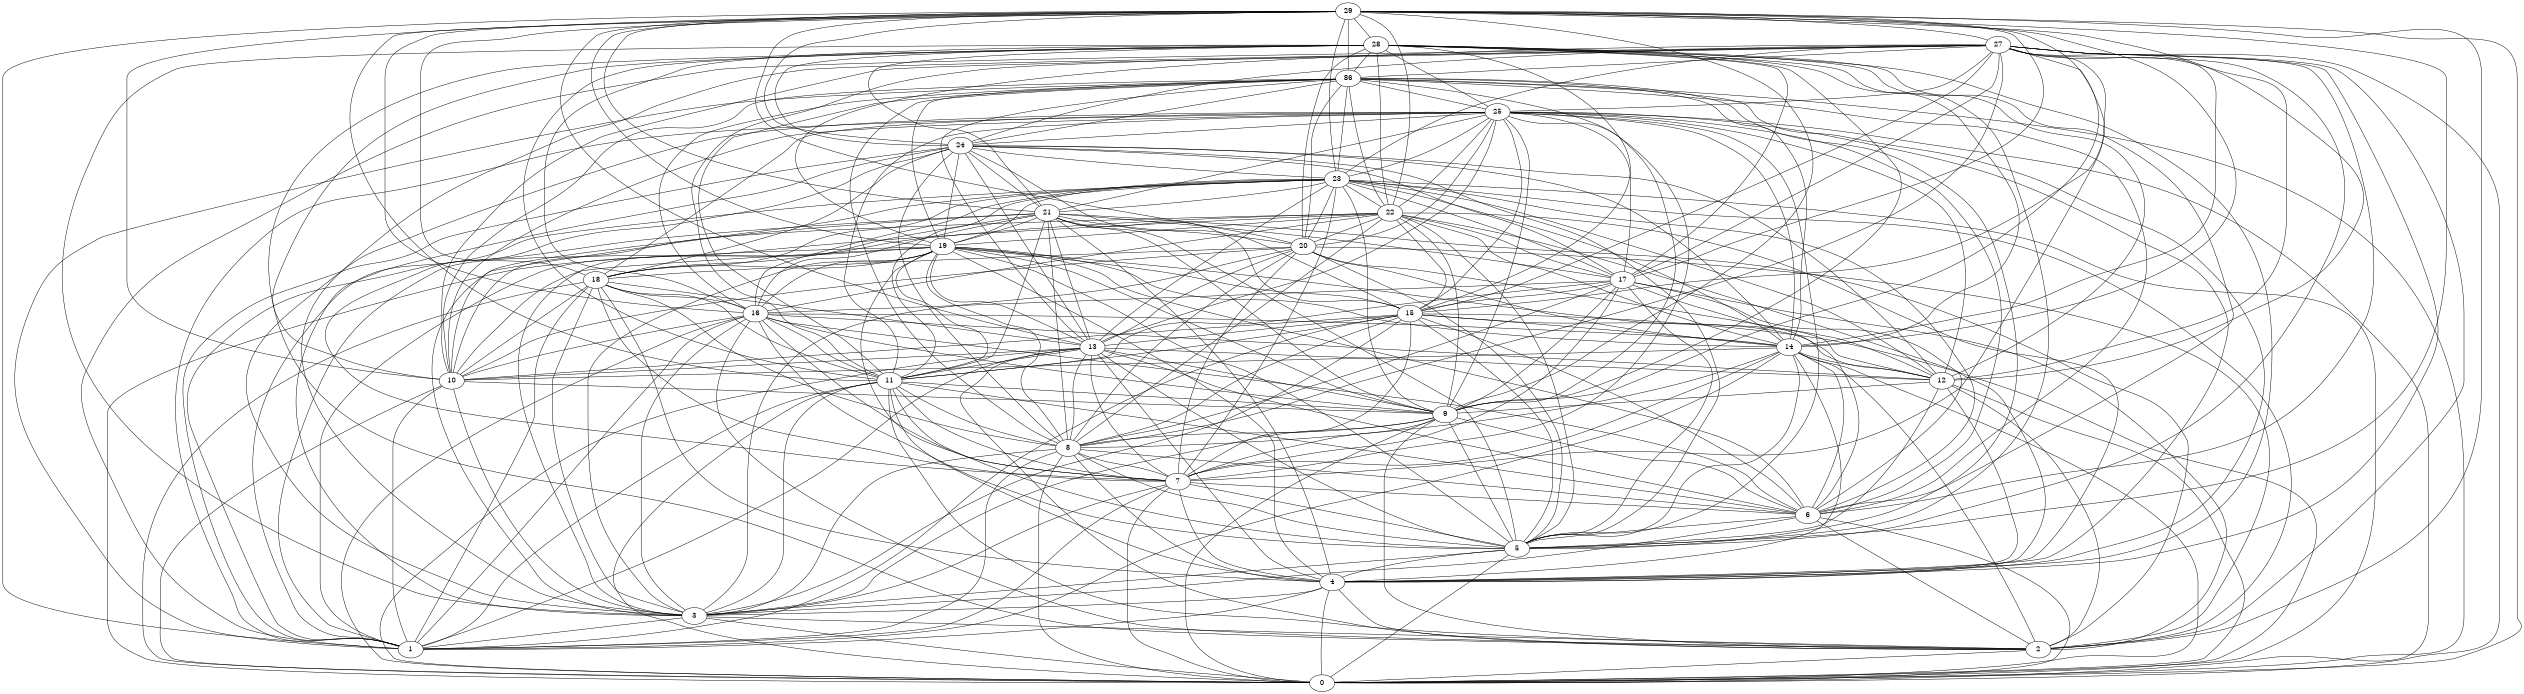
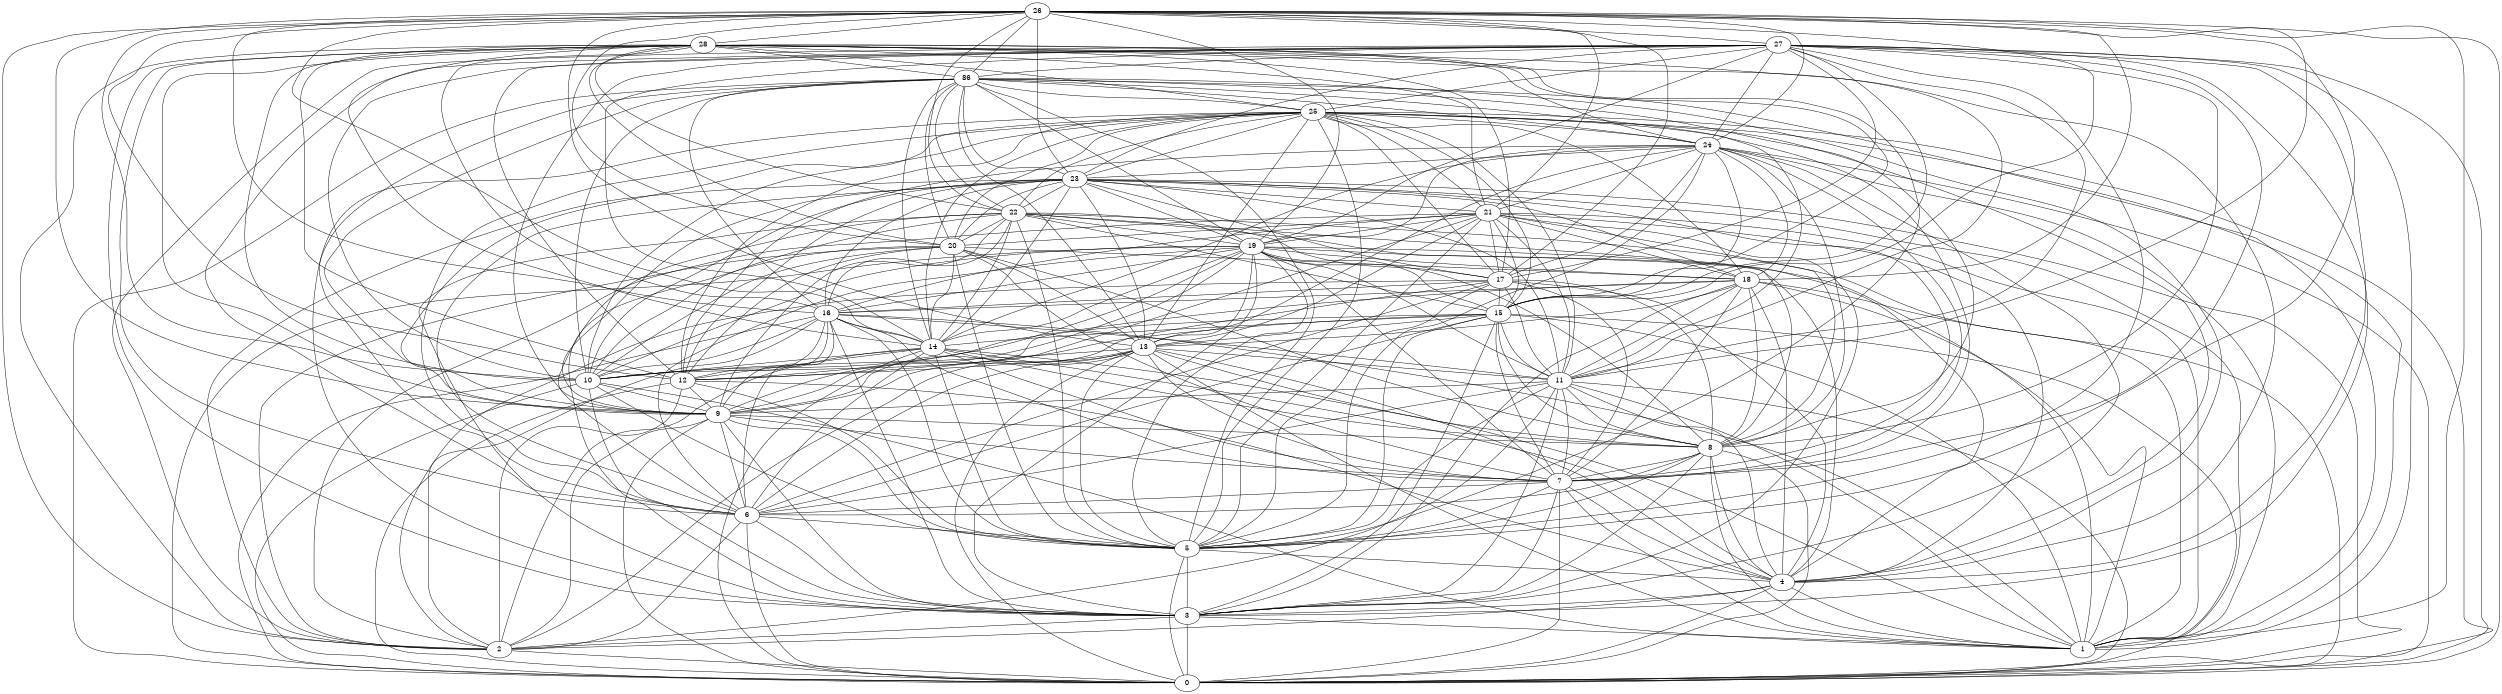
(1348, 11) -> (1037, 11)
none -> (887, 518)
none -> (2320, 656)
